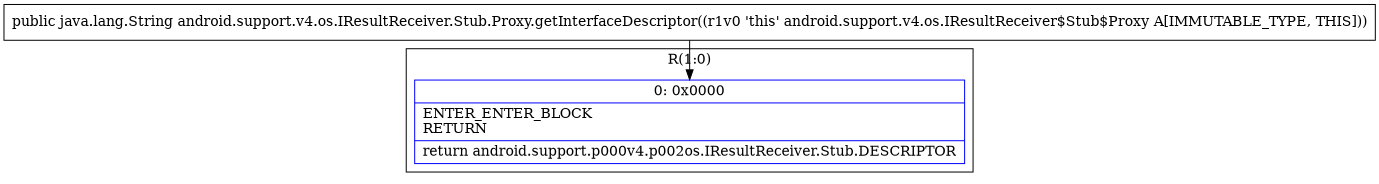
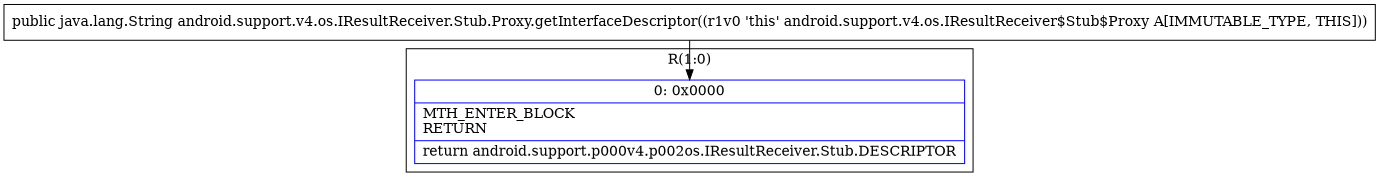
(508, 114) -> (499, 114)
